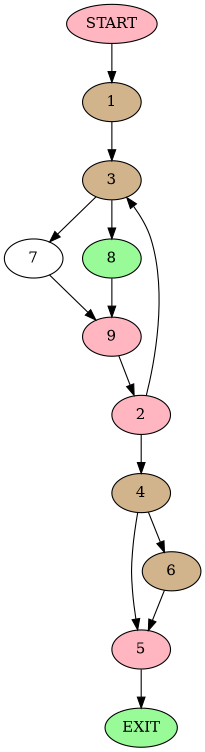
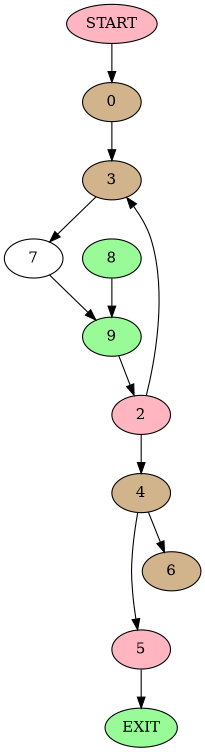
(112, 102) -> (112, 102)
(112, 214) -> none
(112, 337) -> (112, 337)
(158, 605) -> none
